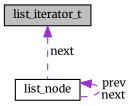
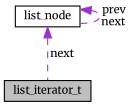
(48, 58) -> (48, 59)
